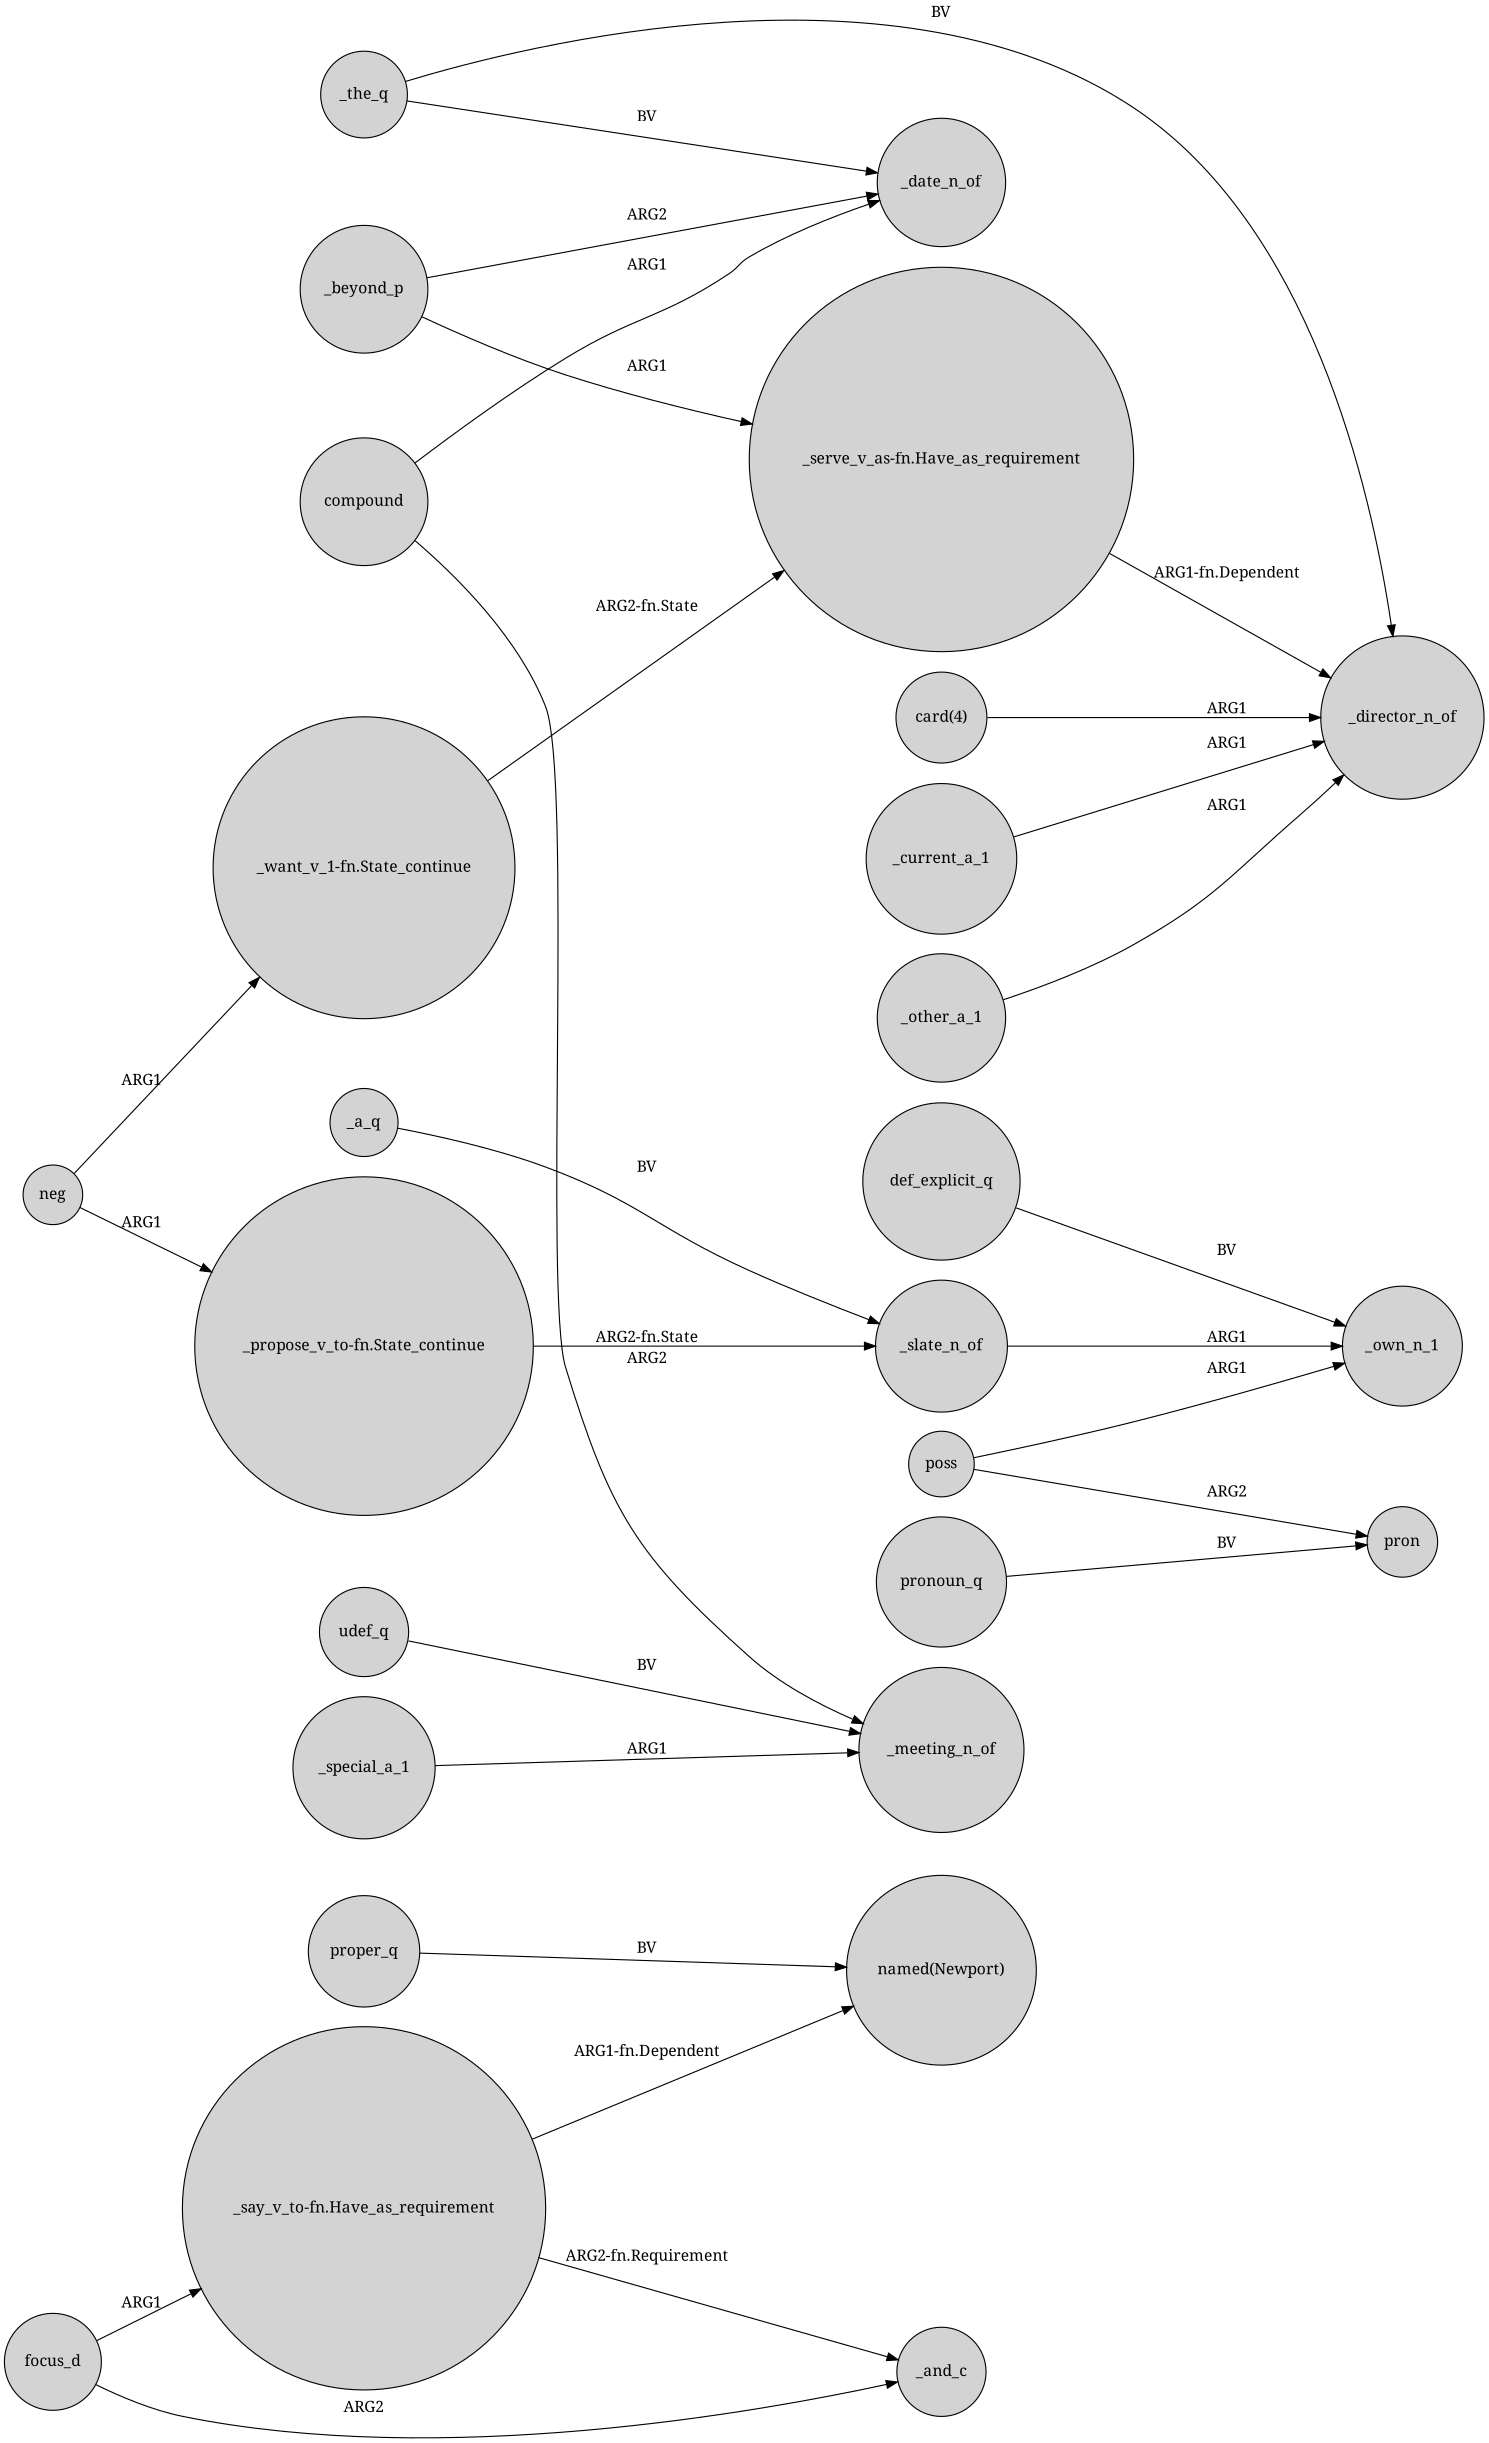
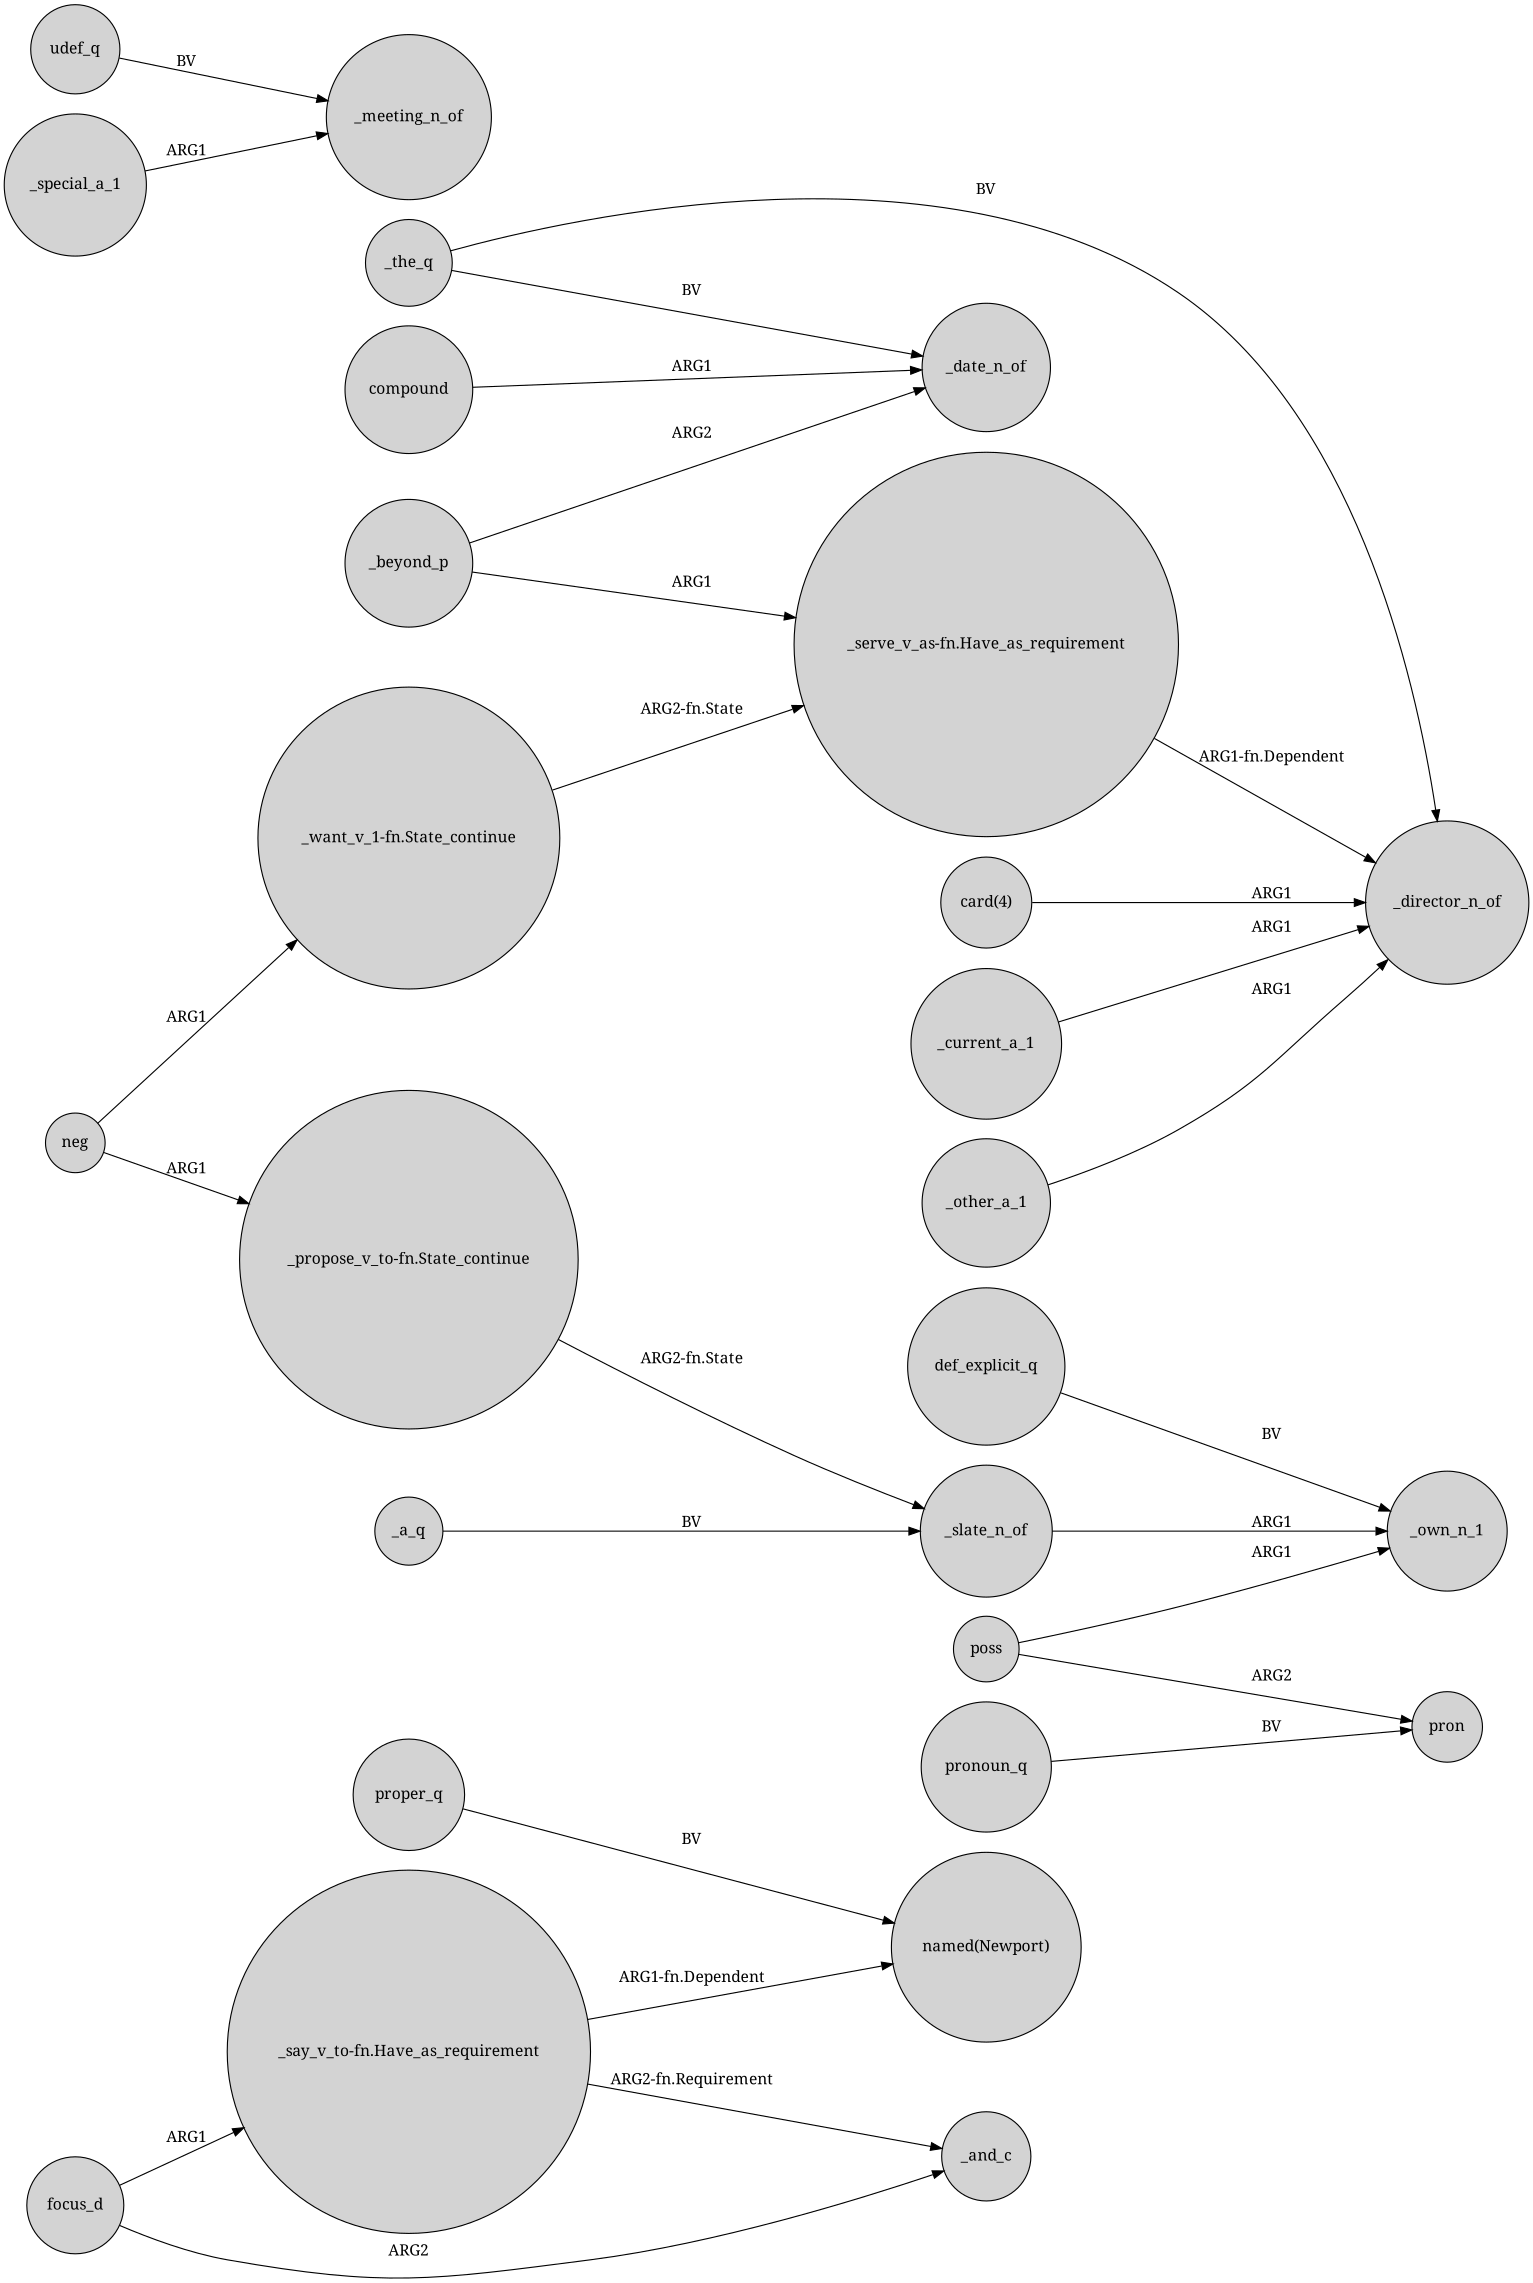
(557, 1132) -> none
